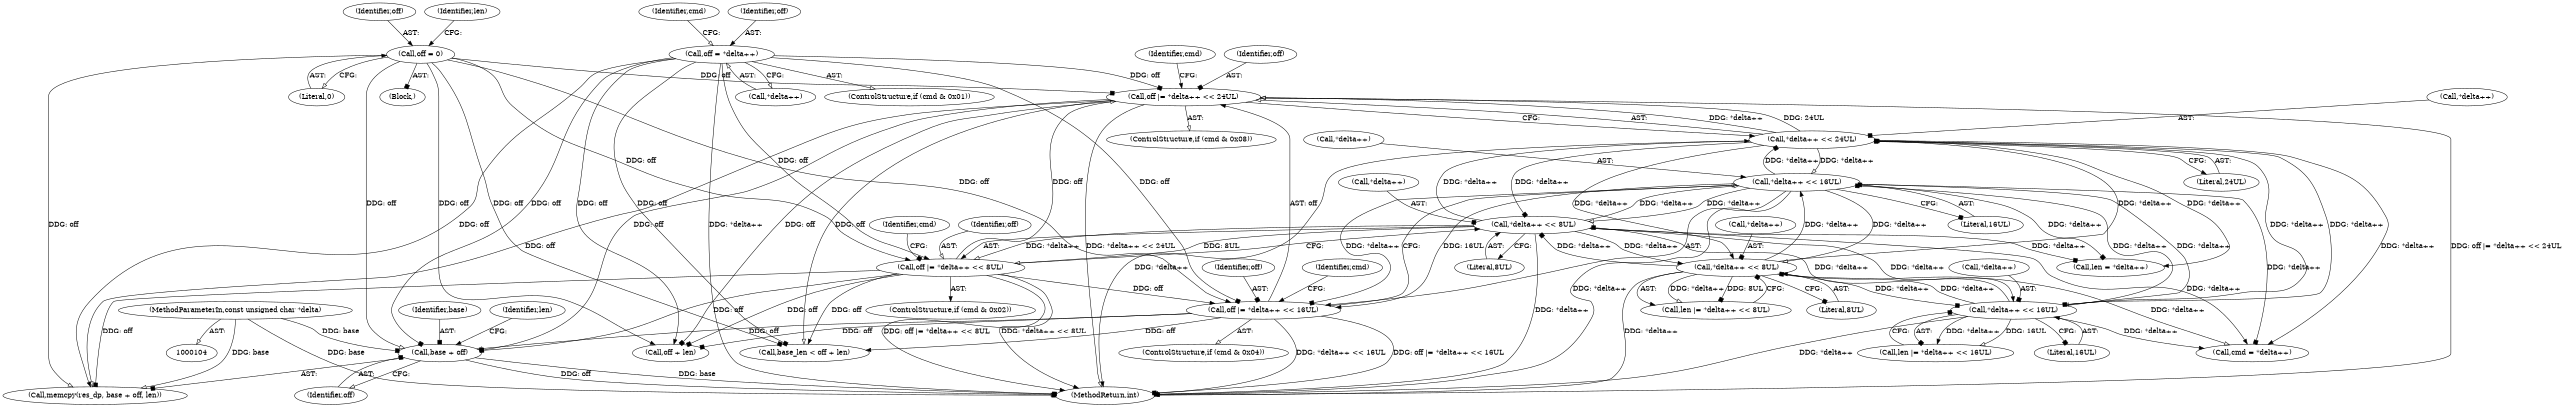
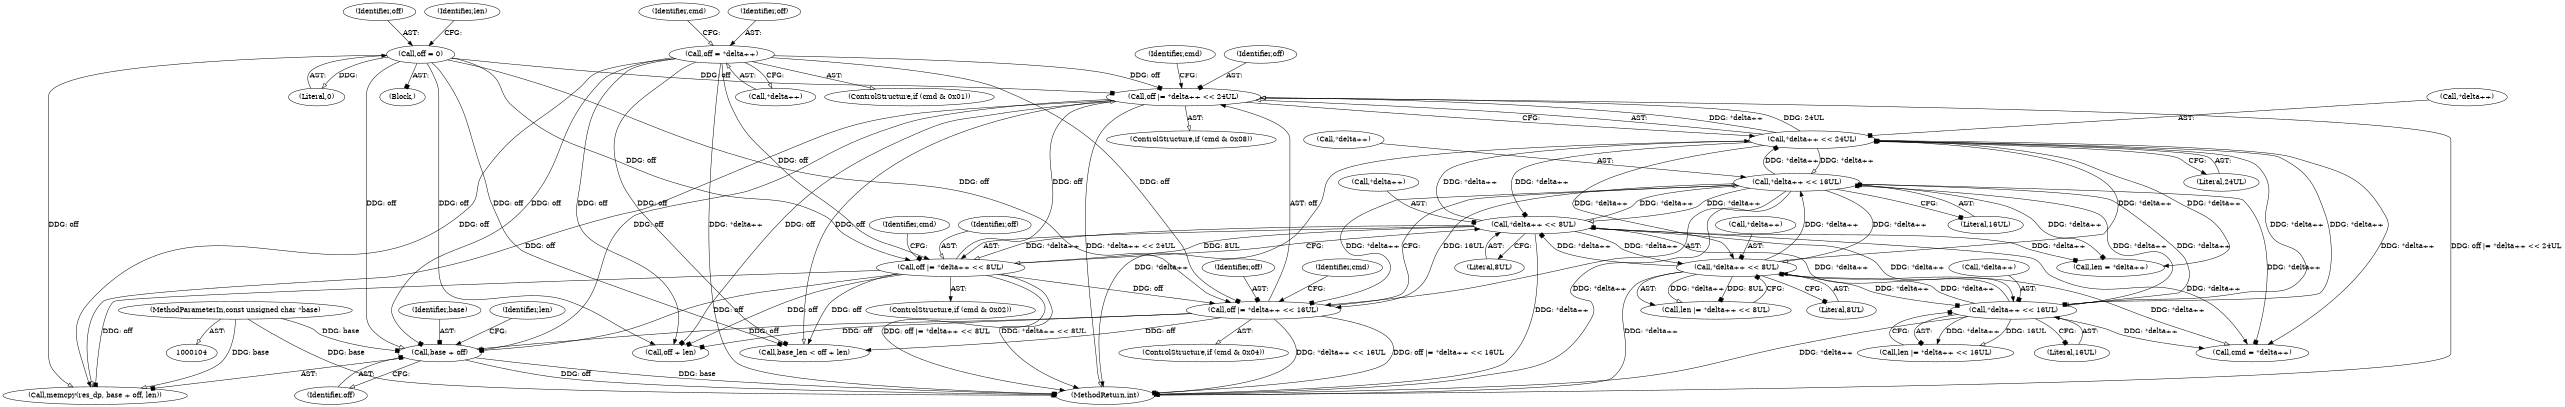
(349, 76) -> (349, 76)
(235, 310) -> (235, 310)
